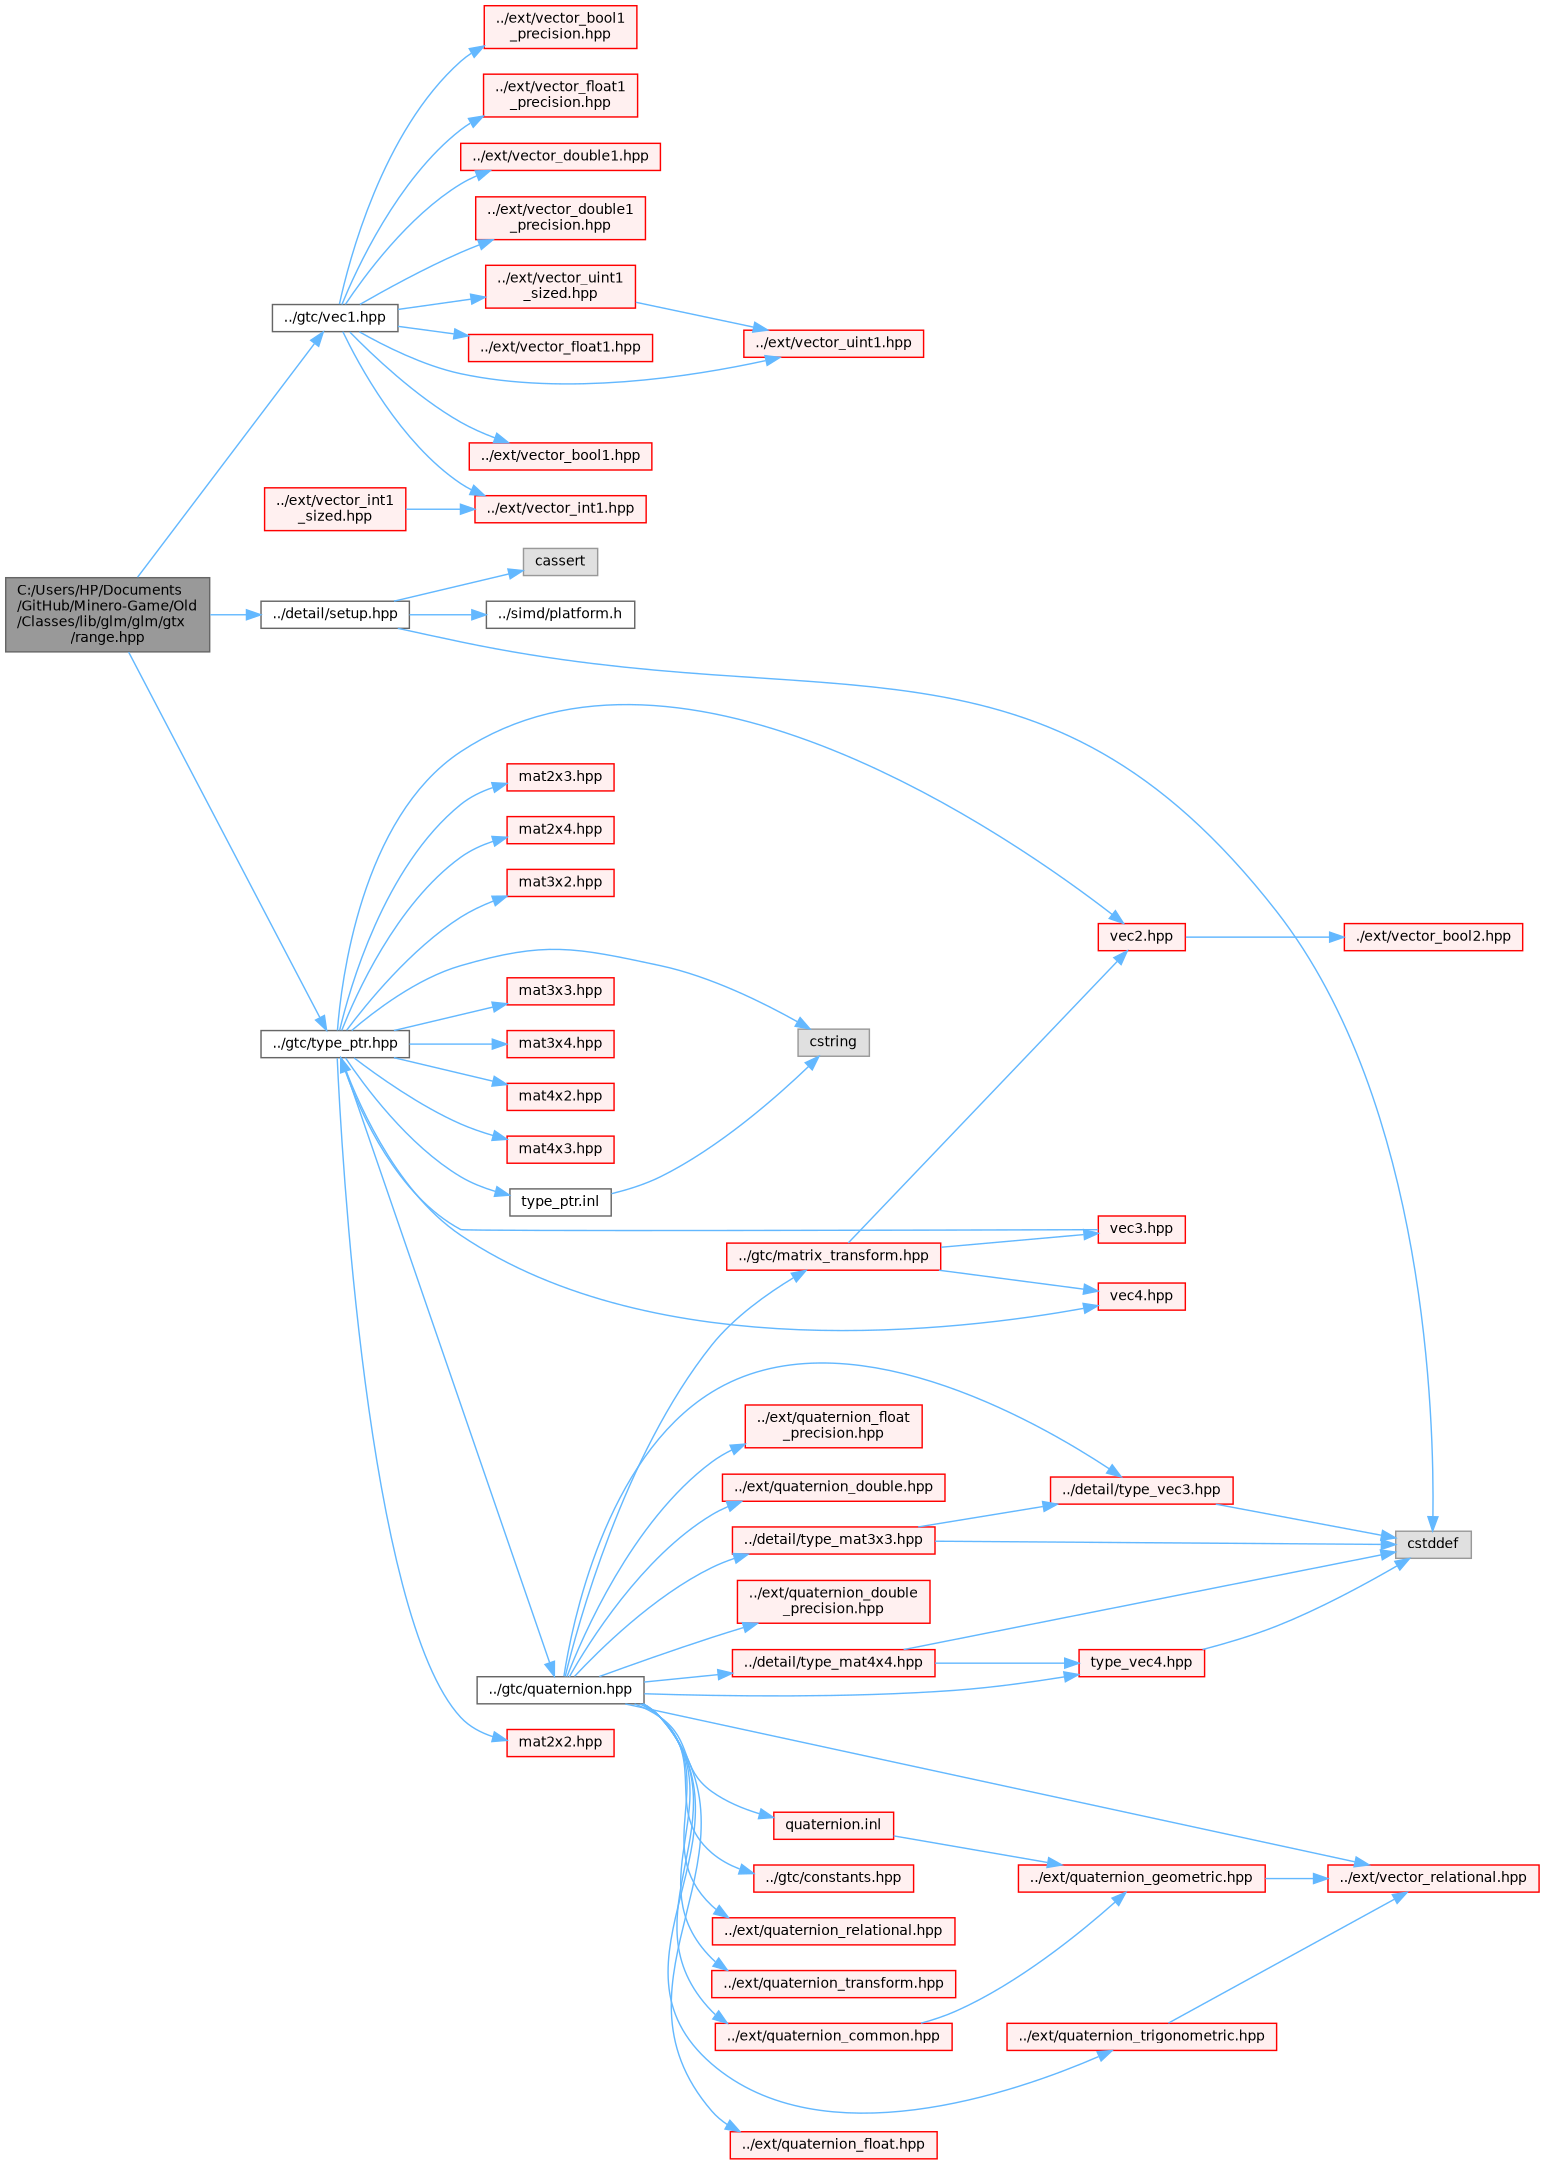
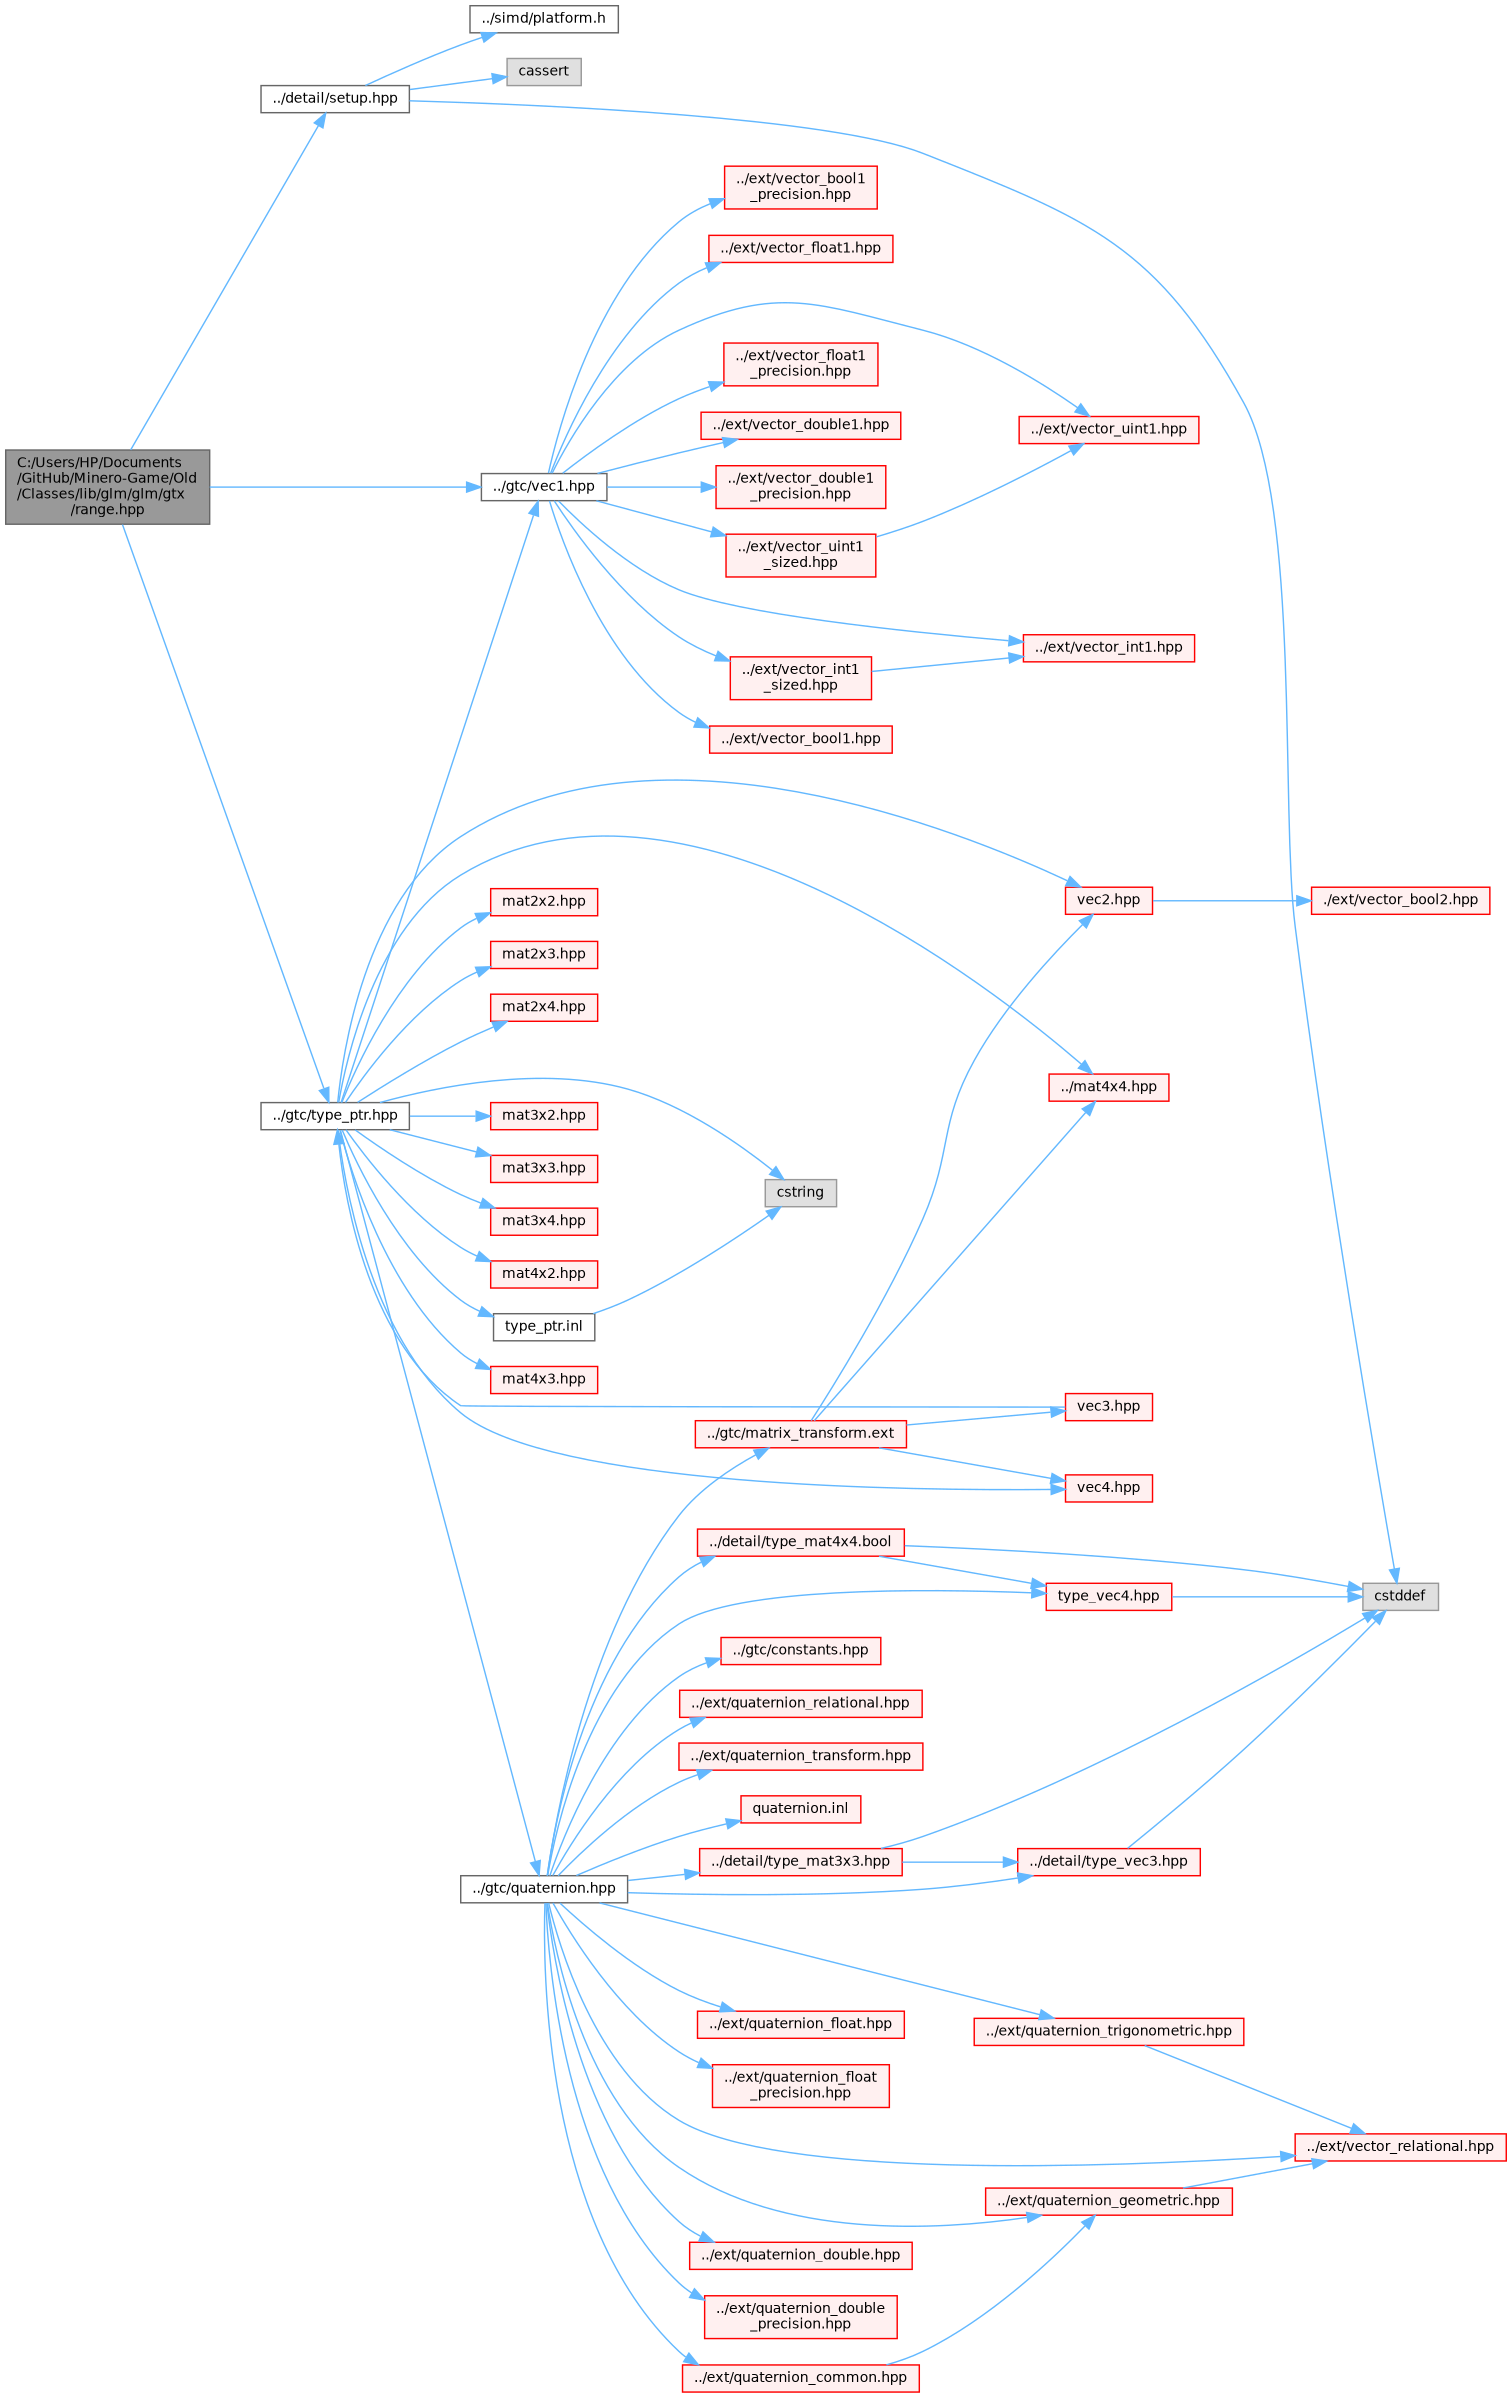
none -> (625, 590)
none -> (437, 809)
none -> (1109, 1088)
(834, 1257) -> (801, 1434)
(834, 1663) -> (801, 1543)
(971, 1849) -> (704, 2181)
